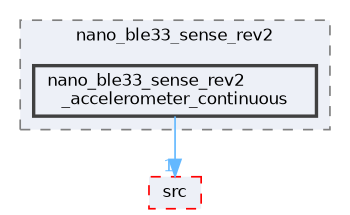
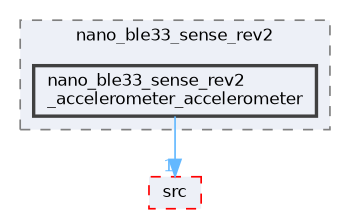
(175, 91) -> (175, 91)
